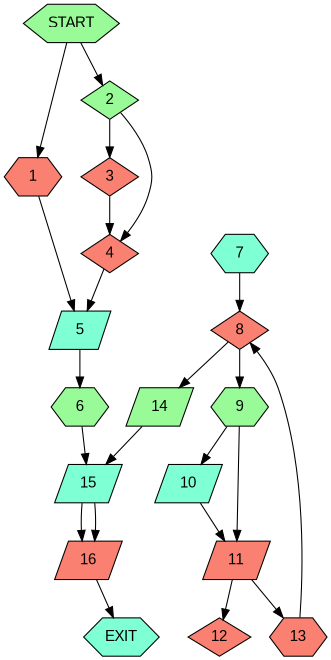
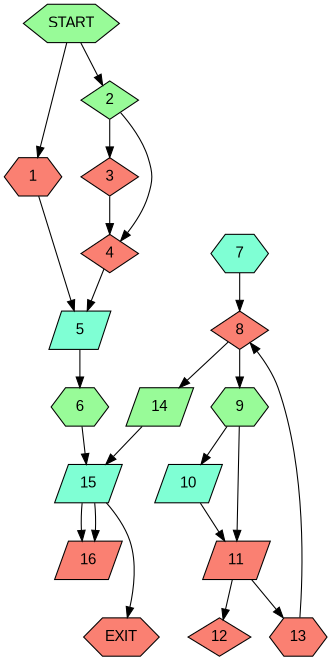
(103, 594) -> (133, 552)
(121, 637) -> (121, 637)
